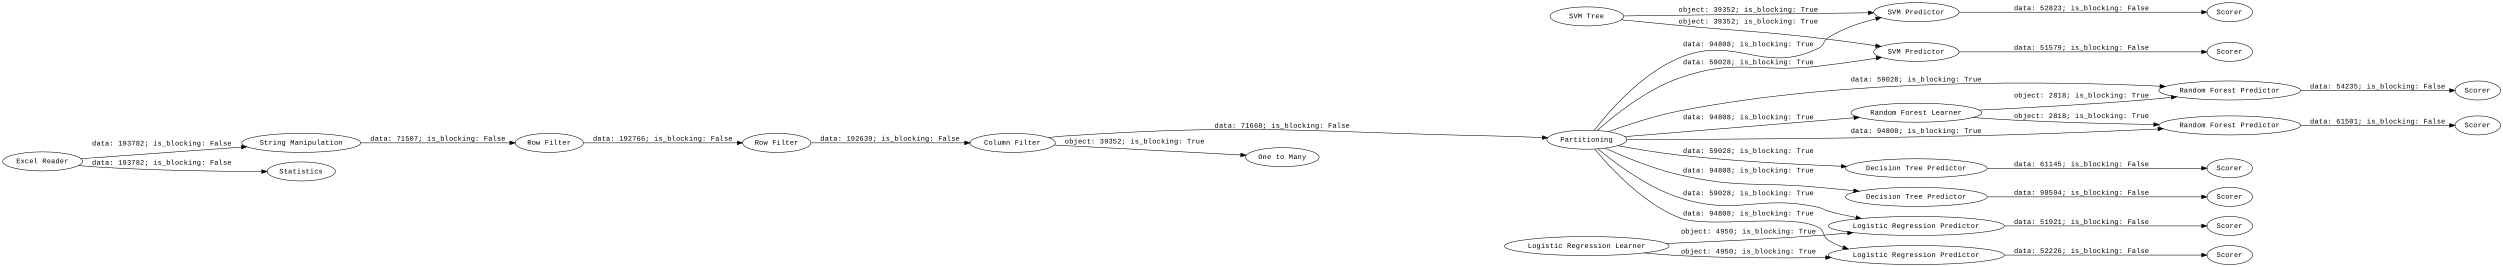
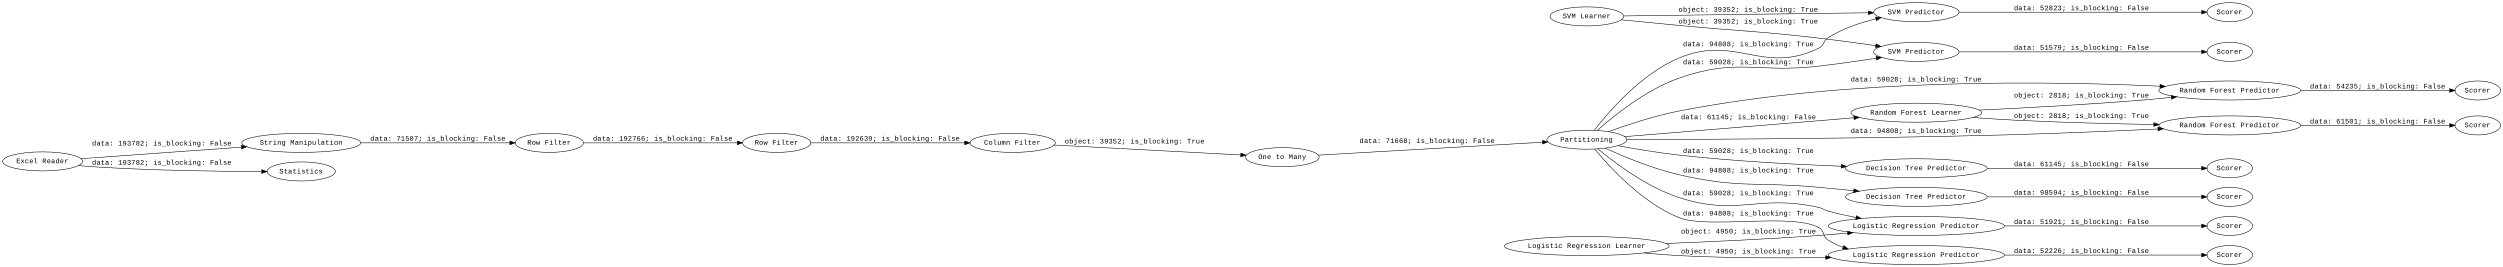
(1587, 16) -> (1587, 16)
(1749, 117) -> (1749, 117)
(1295, 130) -> (1430, 149)
